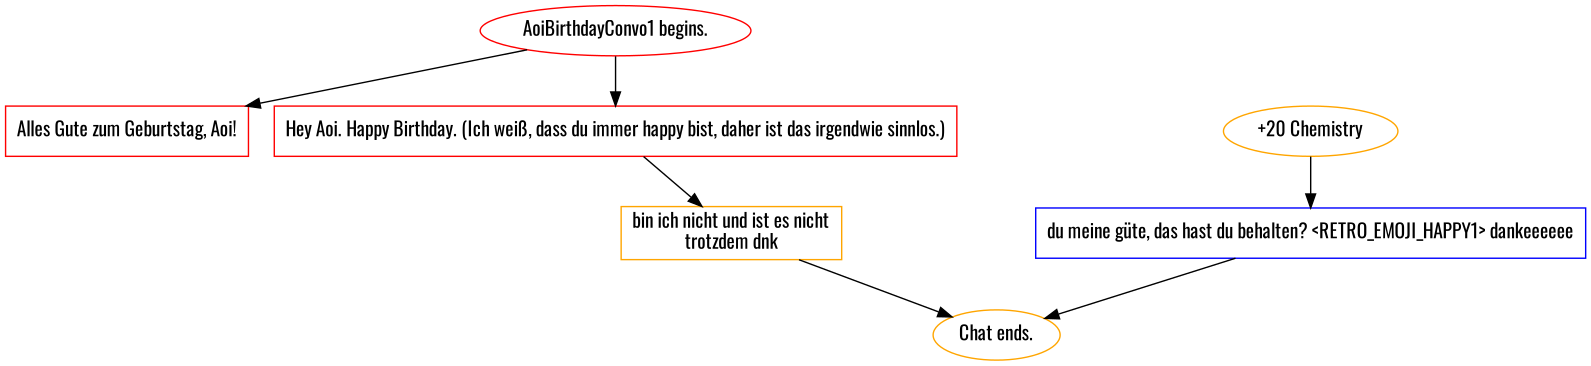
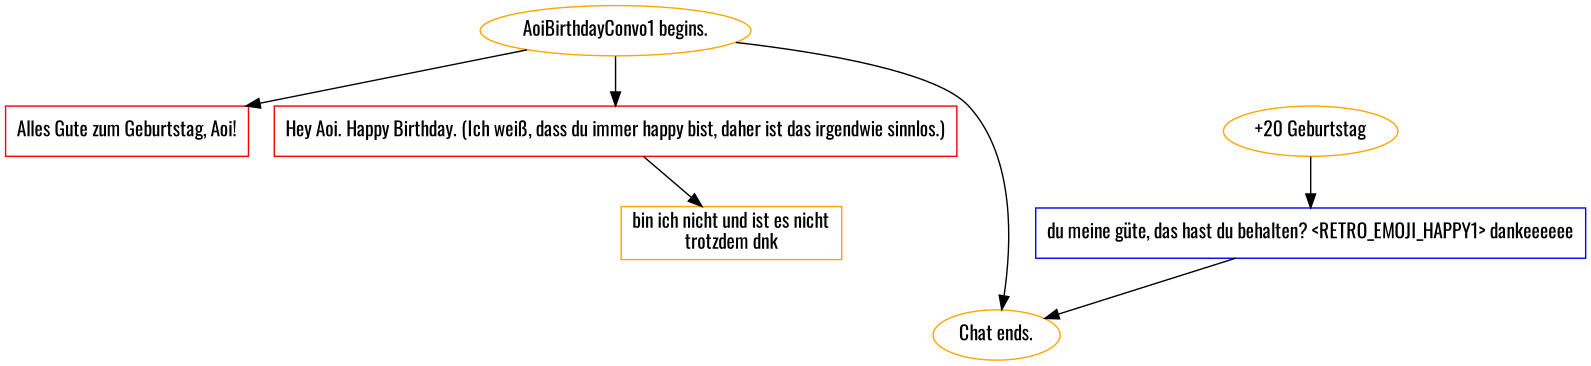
(616, 31) -> (616, 31)
(1311, 131) -> (1311, 131)
(869, 286) -> (950, 92)
